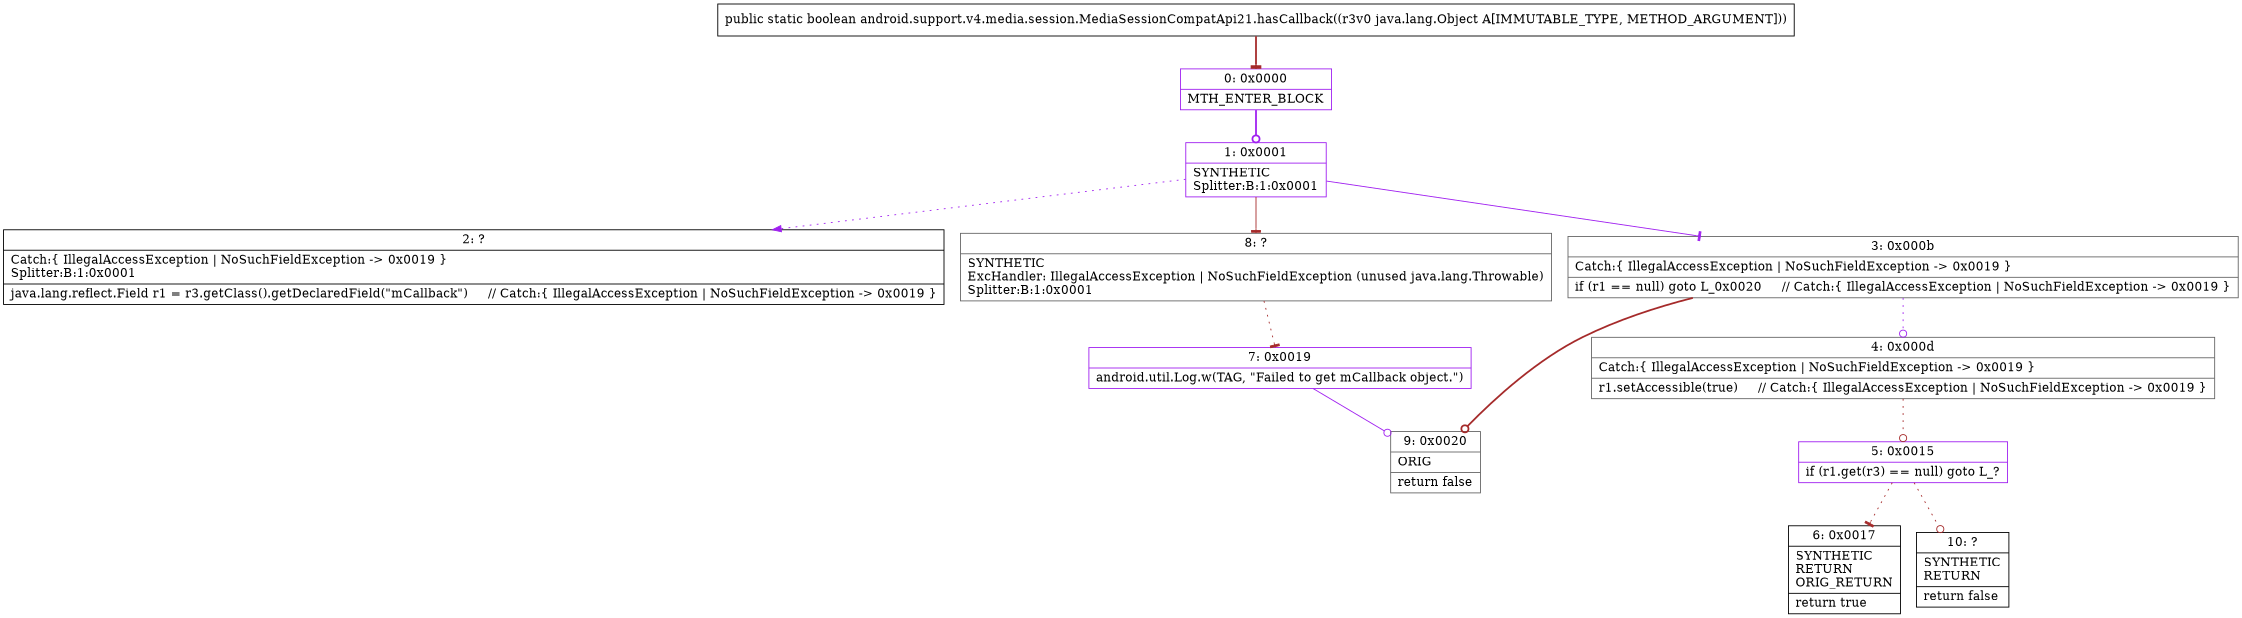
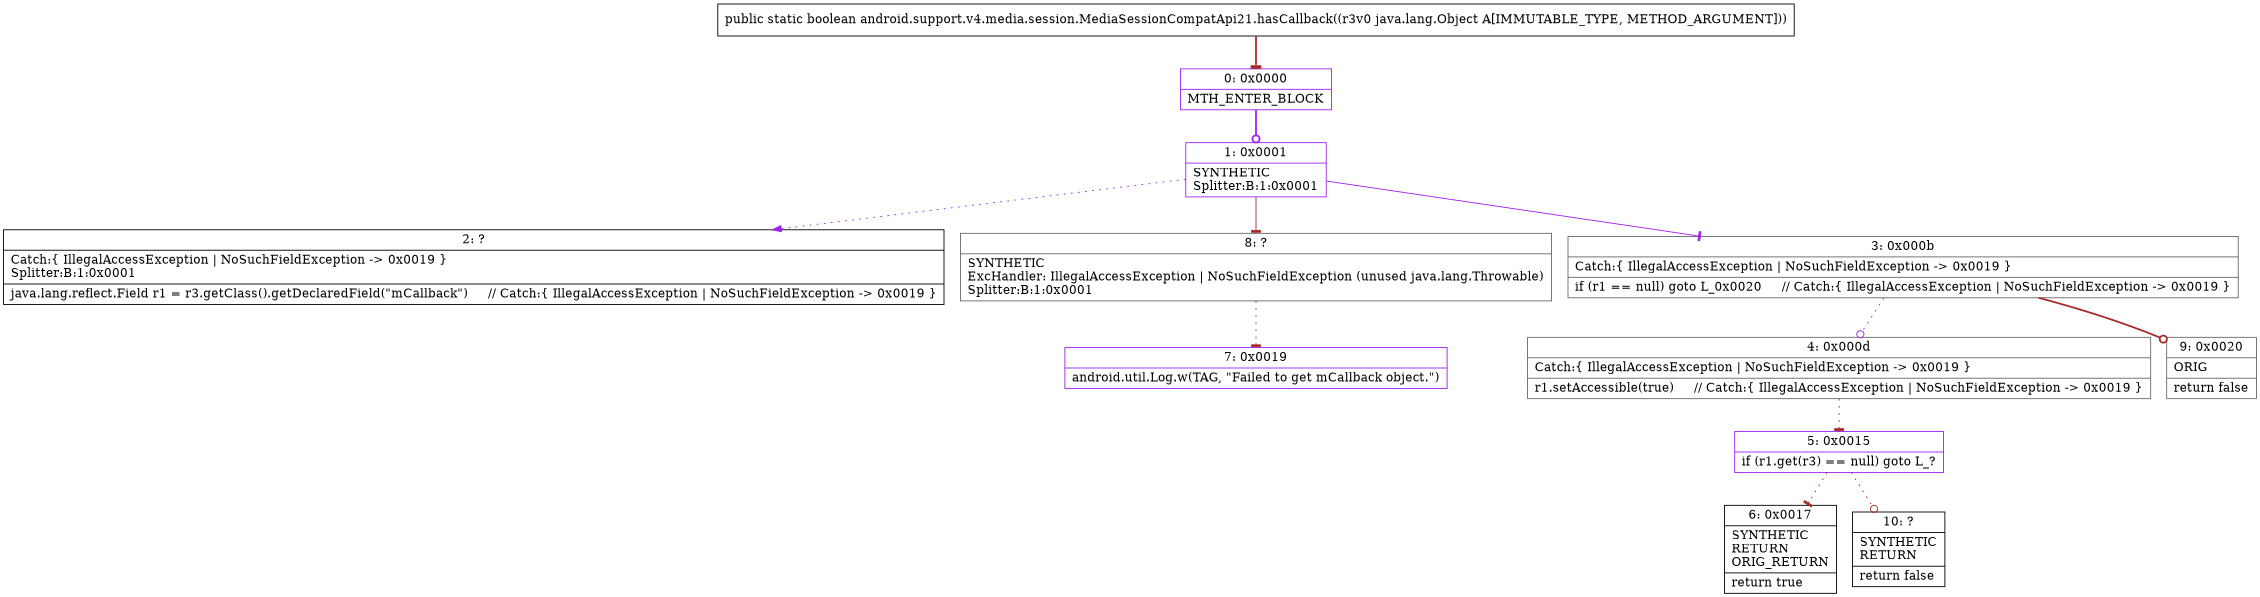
(1349, 410) -> none
(1903, 417) -> (1839, 413)
